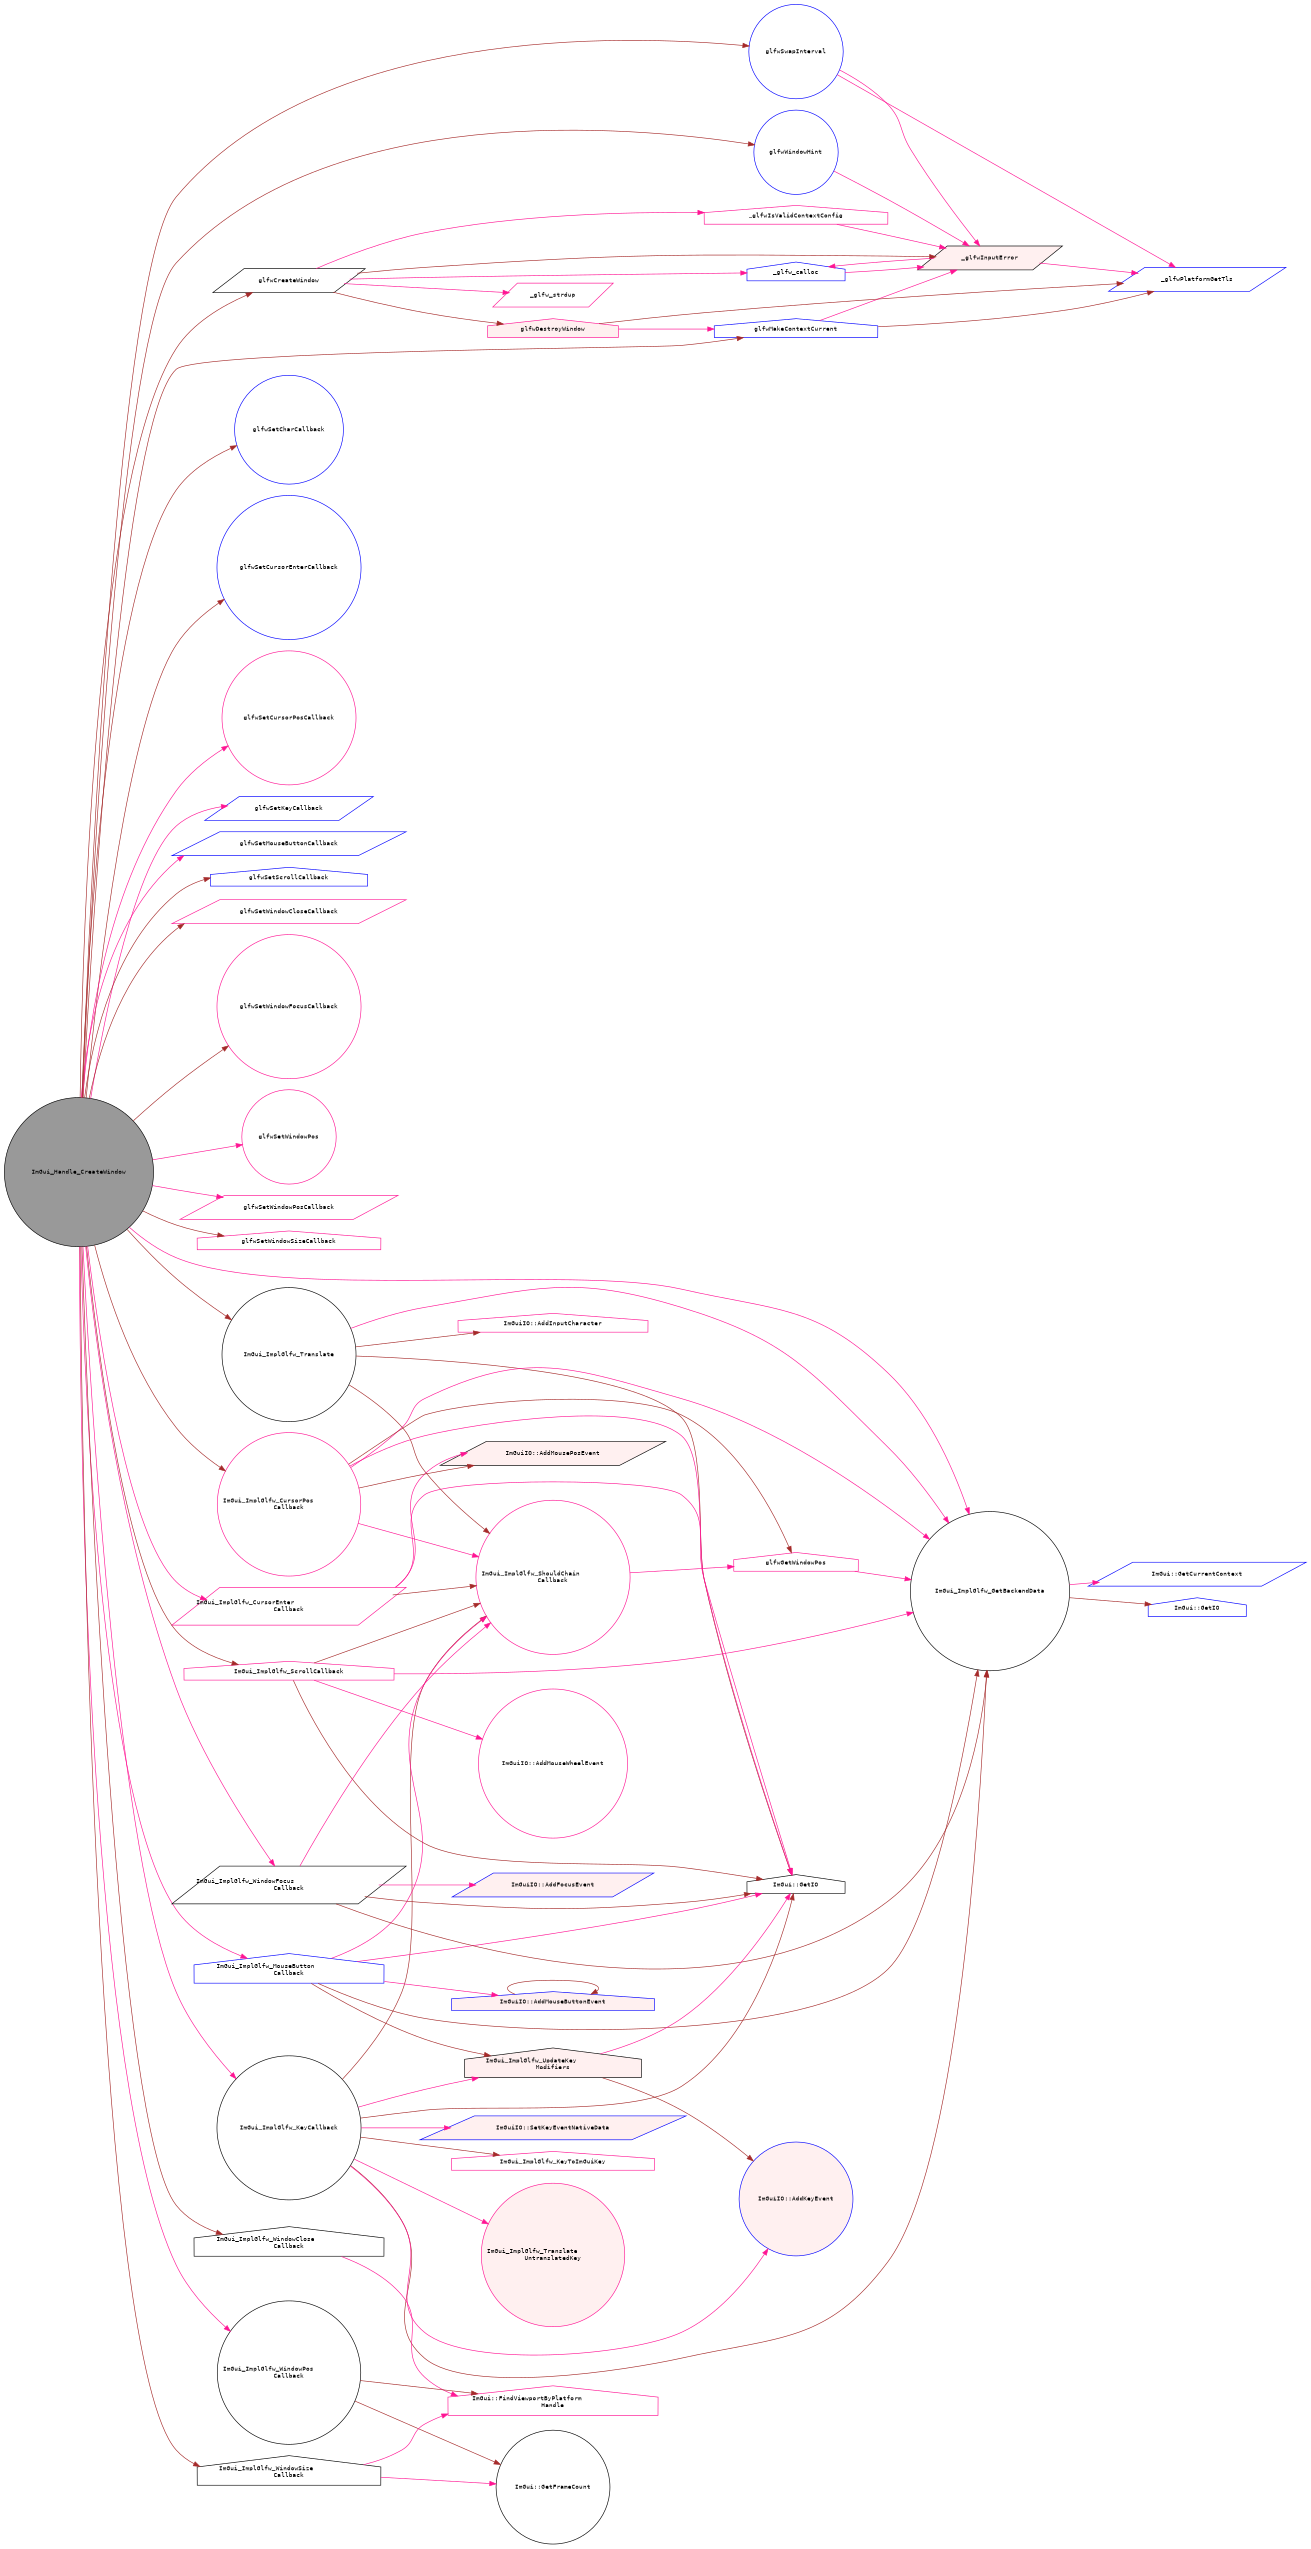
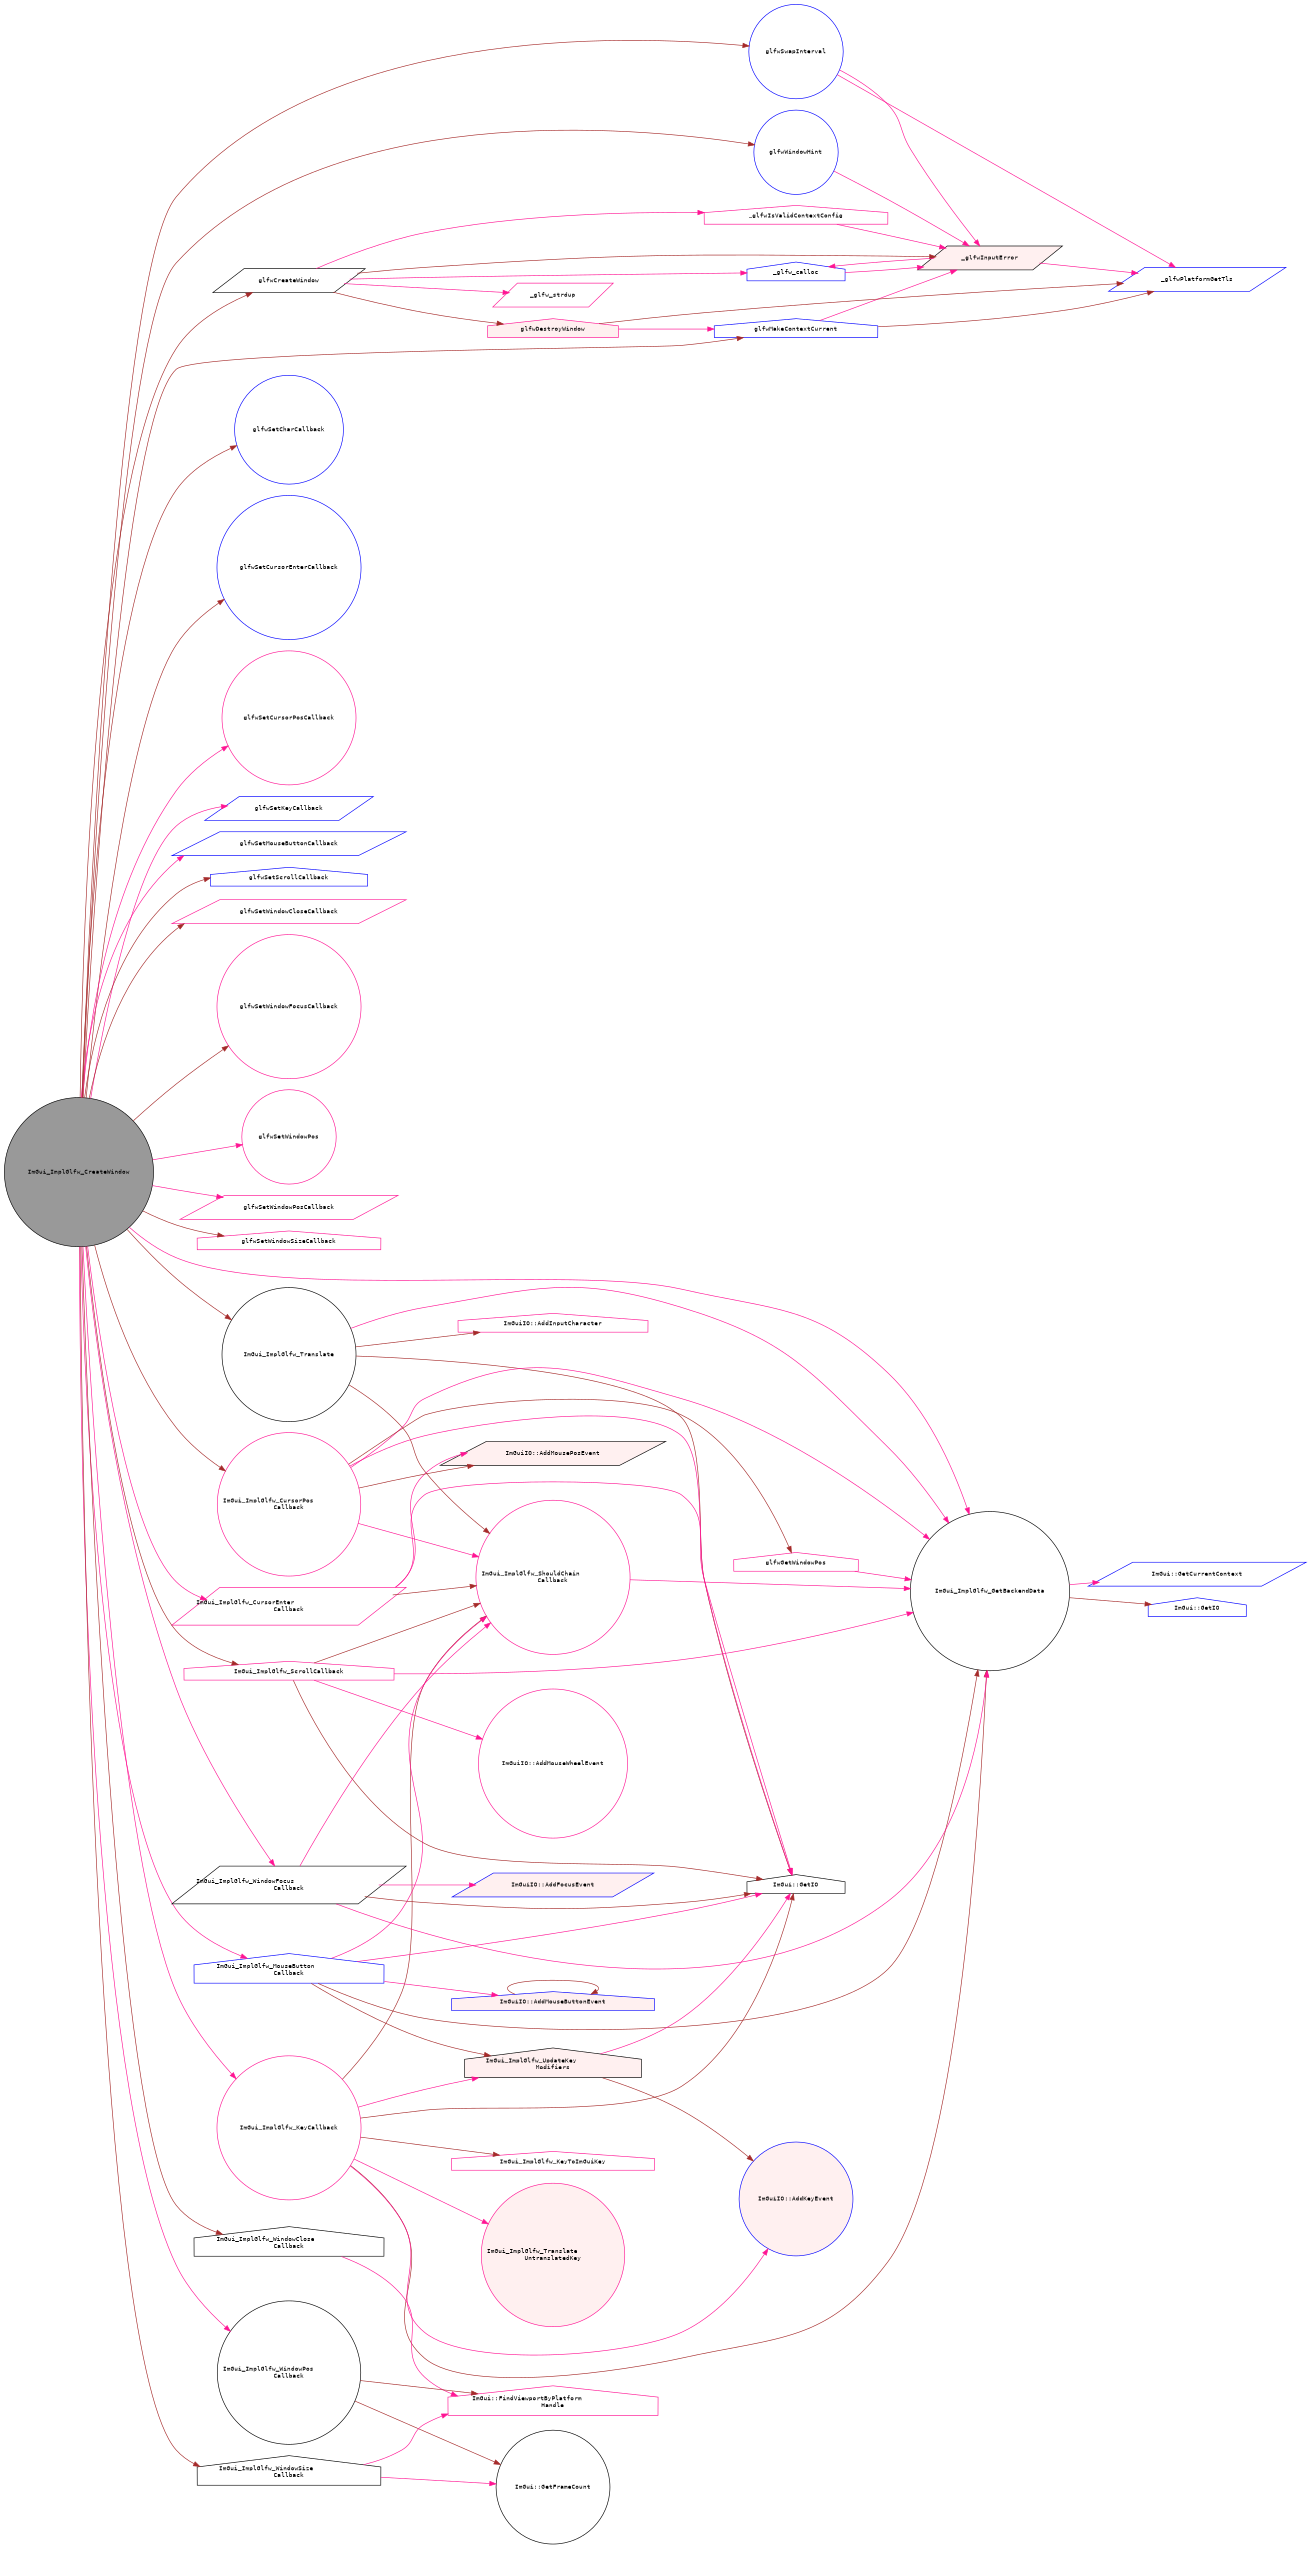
(79, 1172) -> (79, 1172)
(679, 1570) -> (767, 1584)
(720, 1964) -> (720, 1964)
(289, 2128) -> (289, 2128)
(553, 2128) -> none
